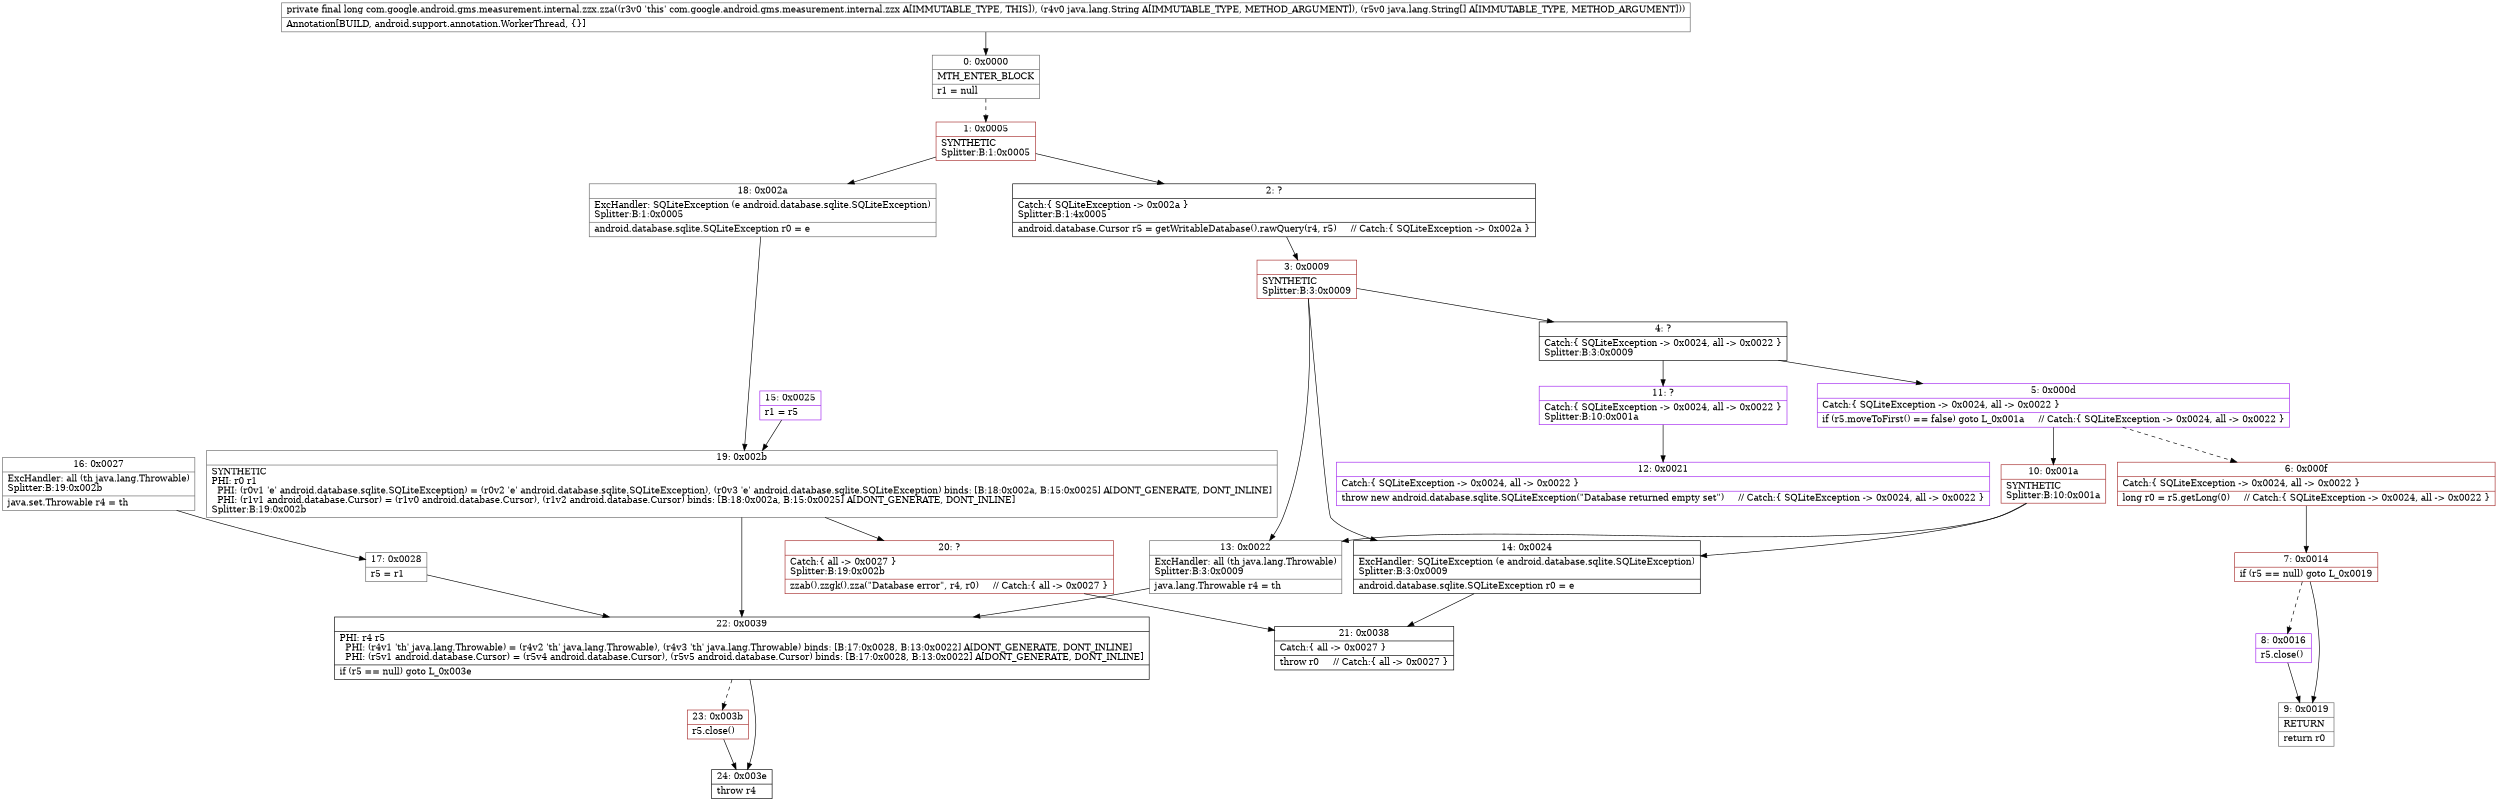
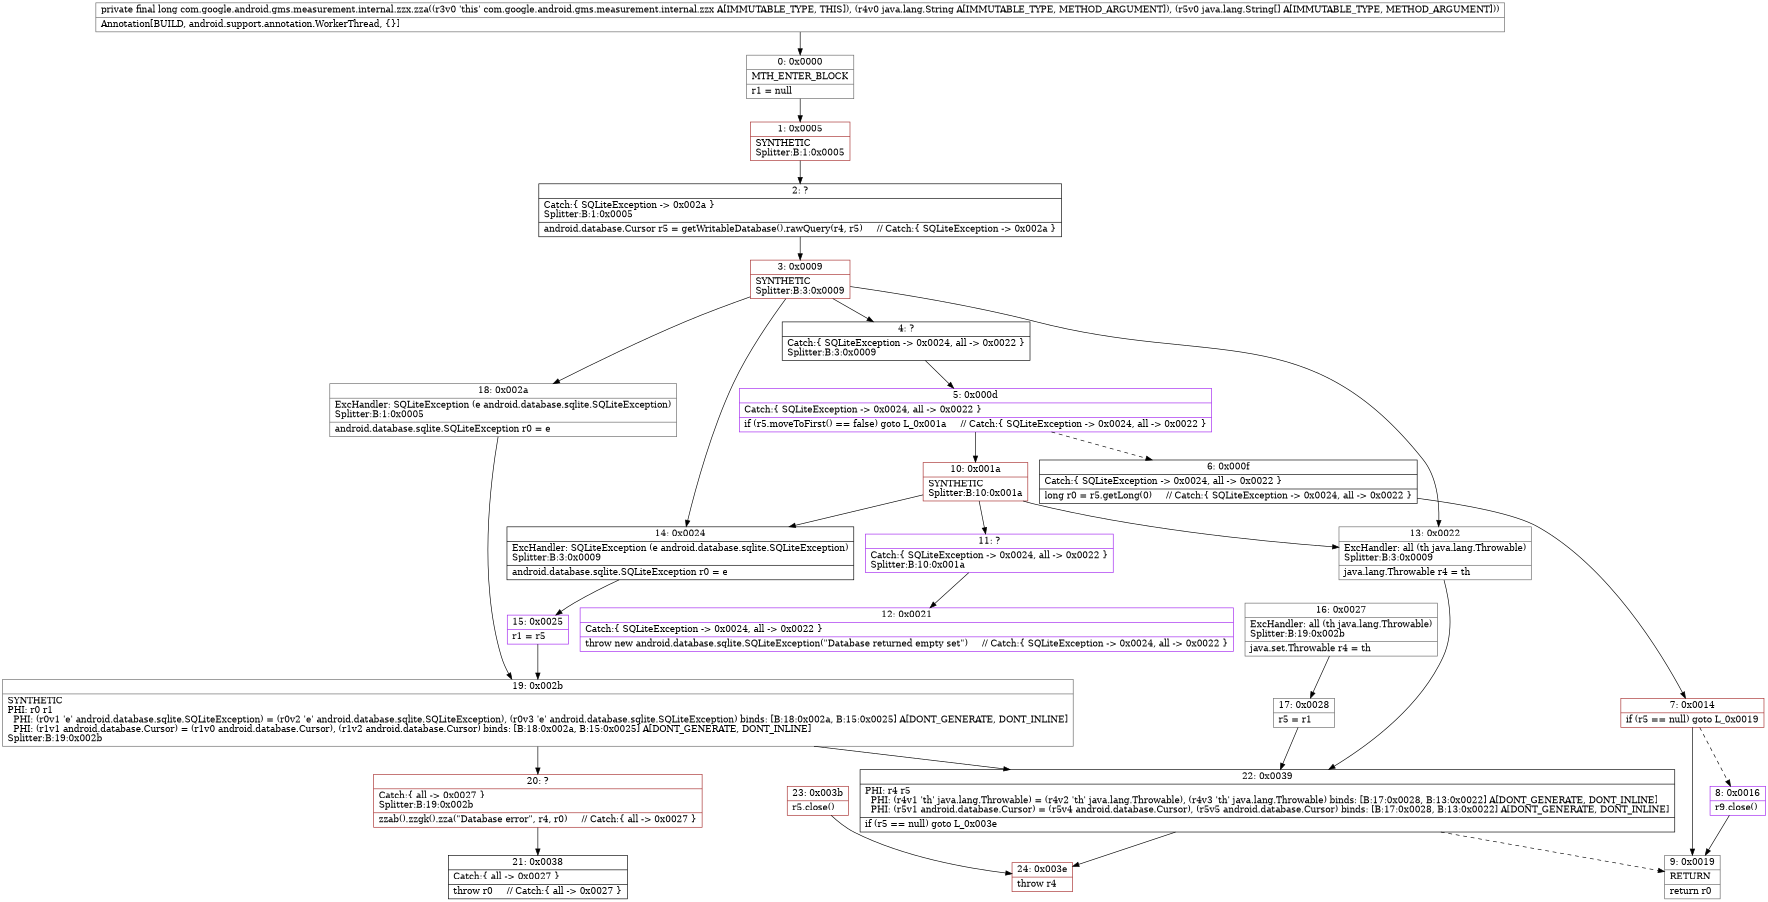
(986, 107) -> (800, 107)
(895, 169) -> (653, 336)
(1062, 215) -> (589, 215)
(1663, 370) -> (982, 514)
(2306, 484) -> (1228, 482)
(1444, 609) -> (590, 594)
(2282, 655) -> (1736, 808)
(728, 692) -> (1549, 851)
(742, 784) -> (1042, 877)
